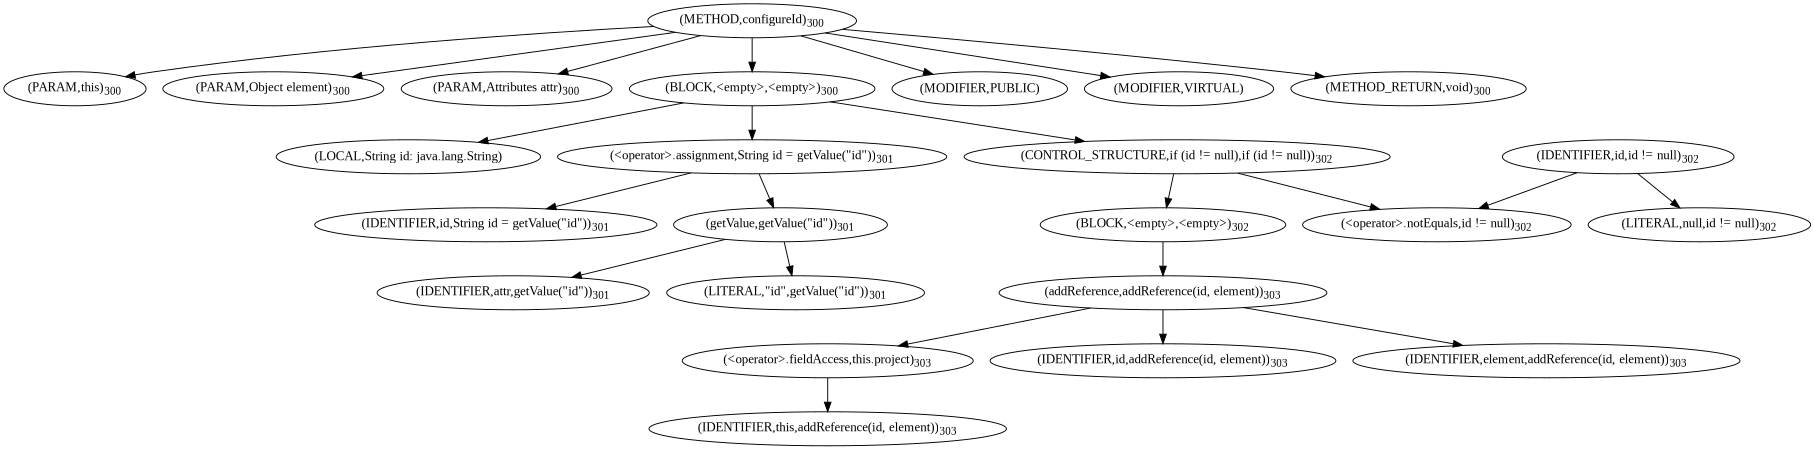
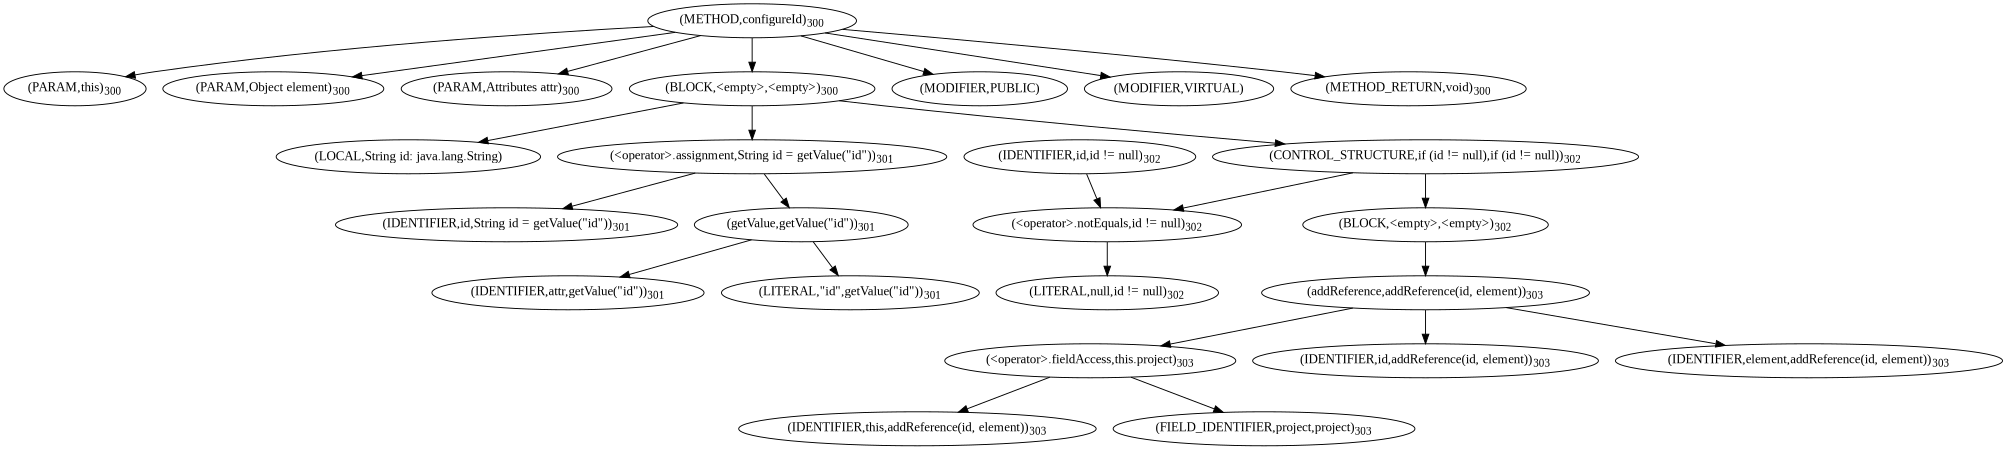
(1655, 188) -> (1107, 254)
none -> (1264, 429)
